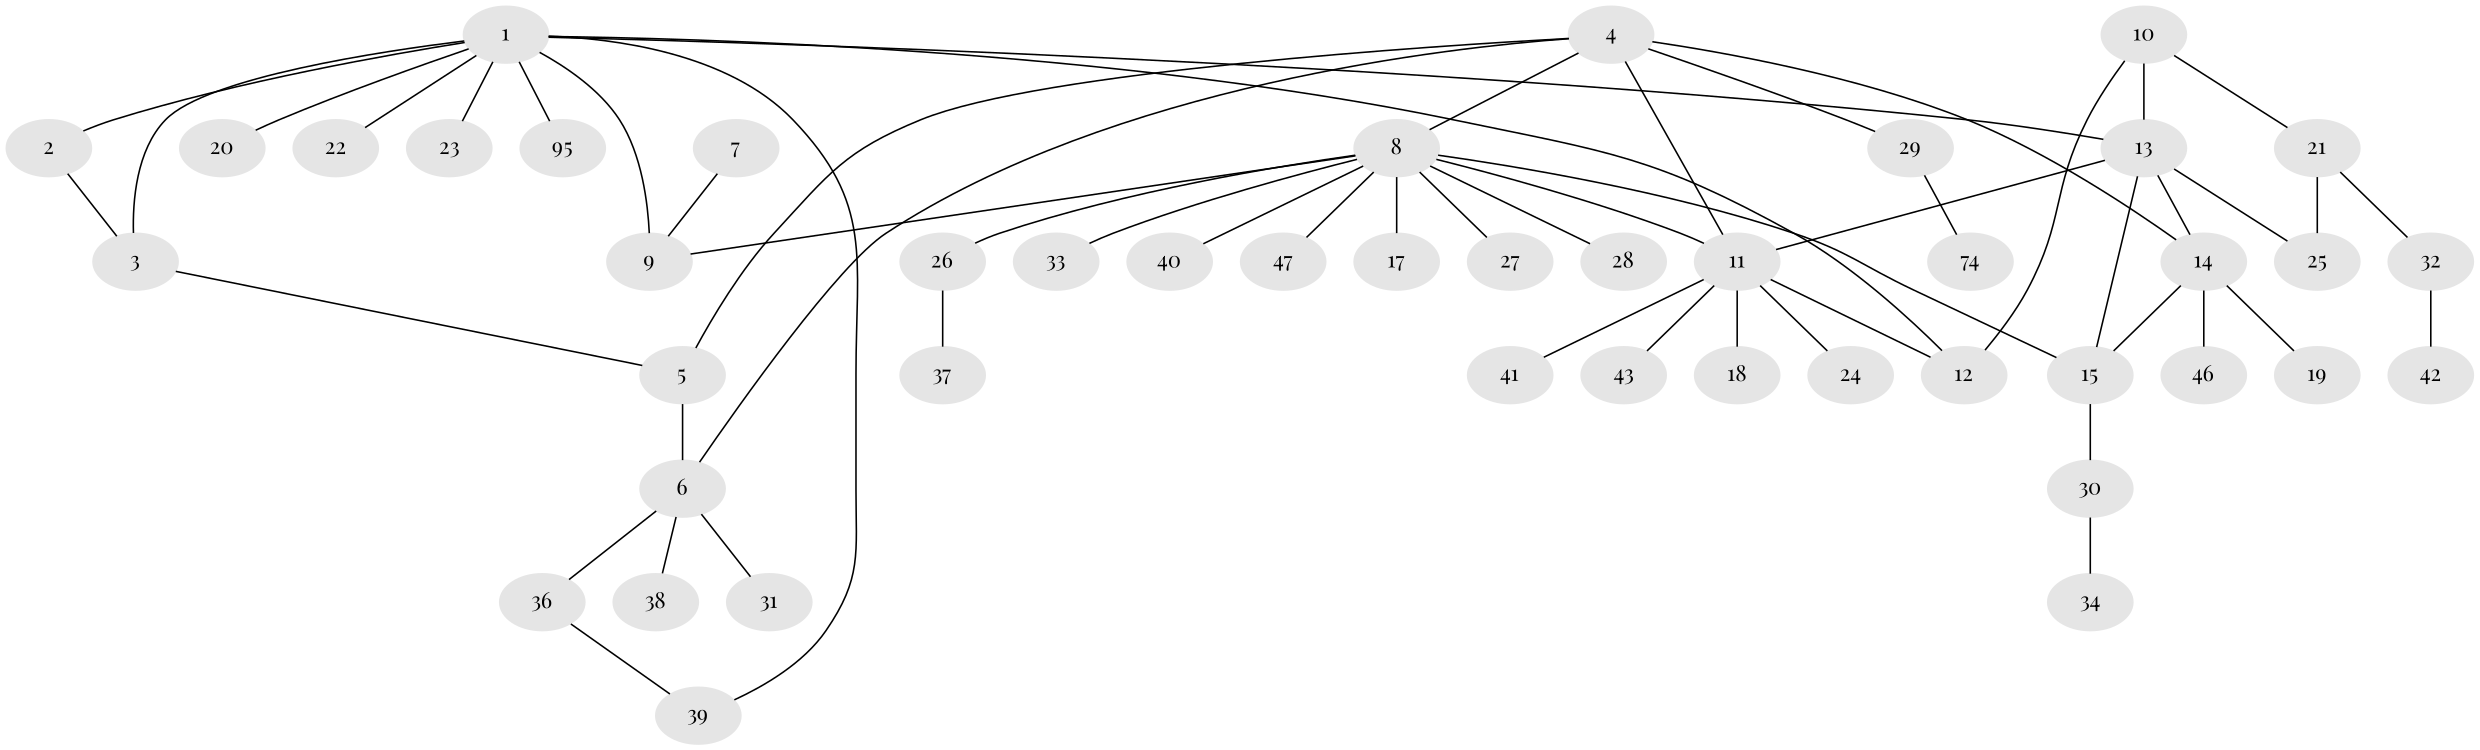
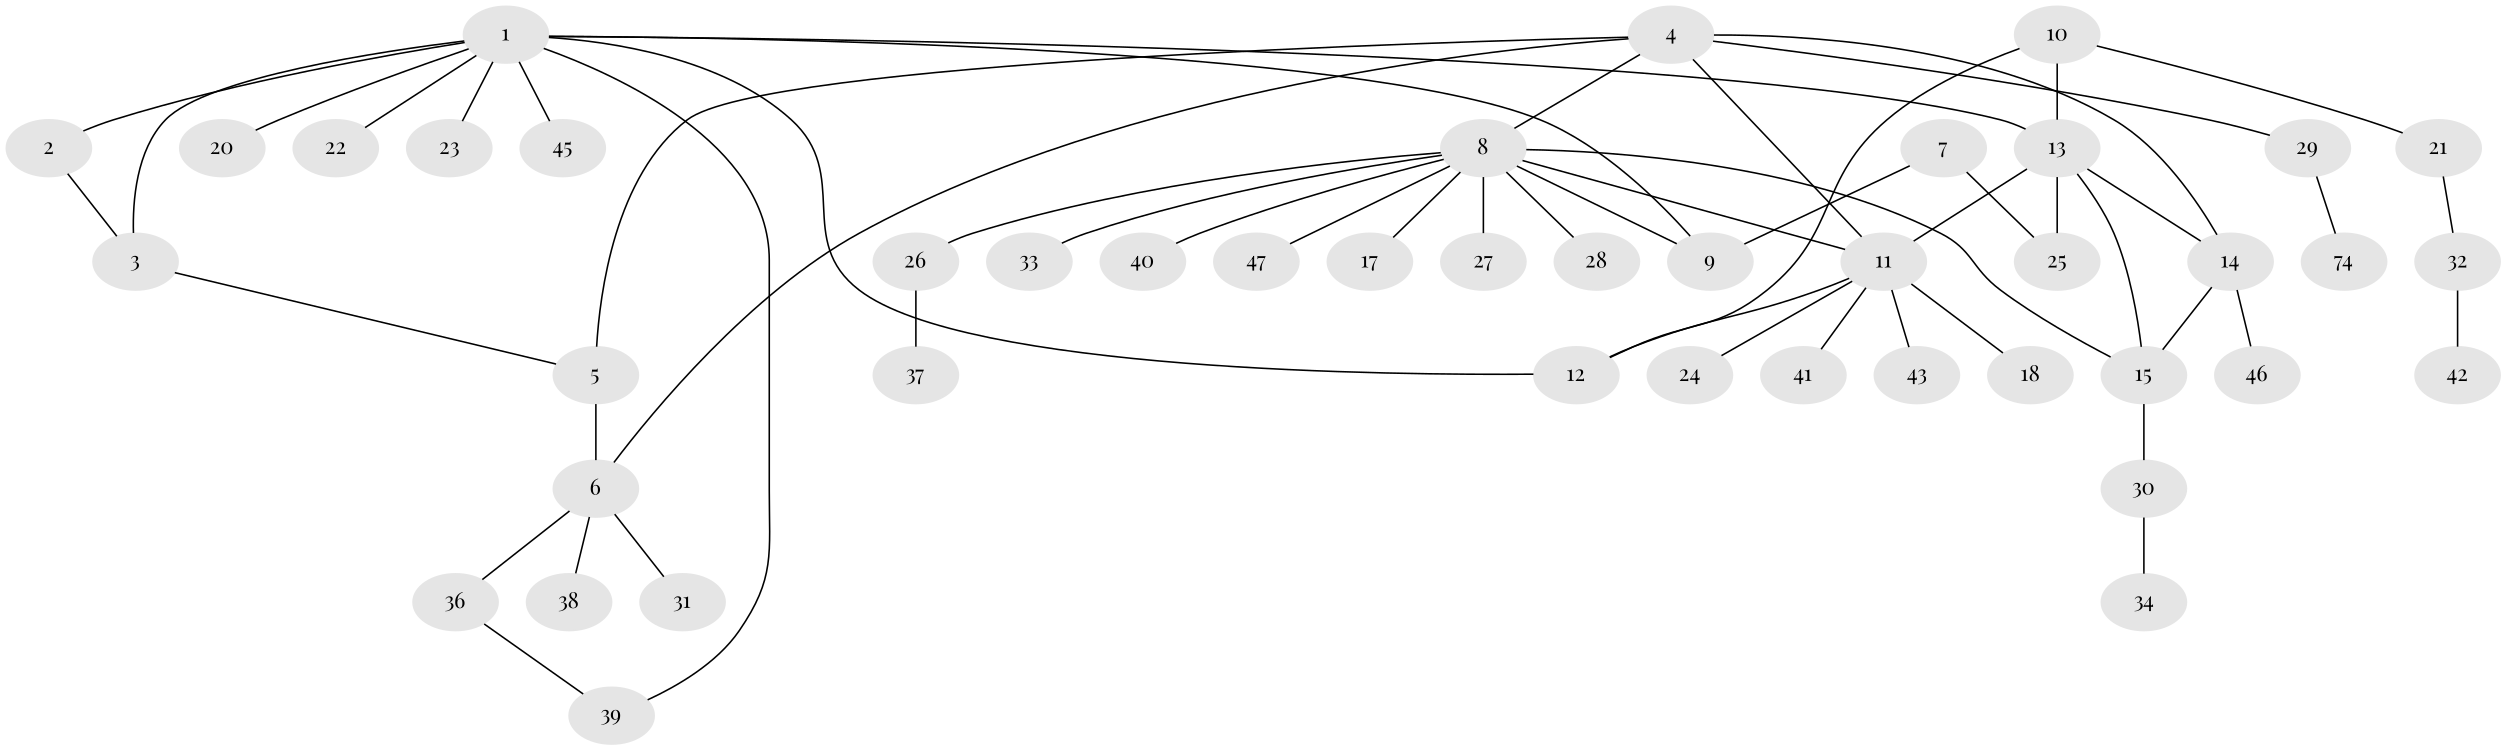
(563, 148) -> (563, 148)
(2317, 205) -> (2000, 205)
(2317, 375) -> none
